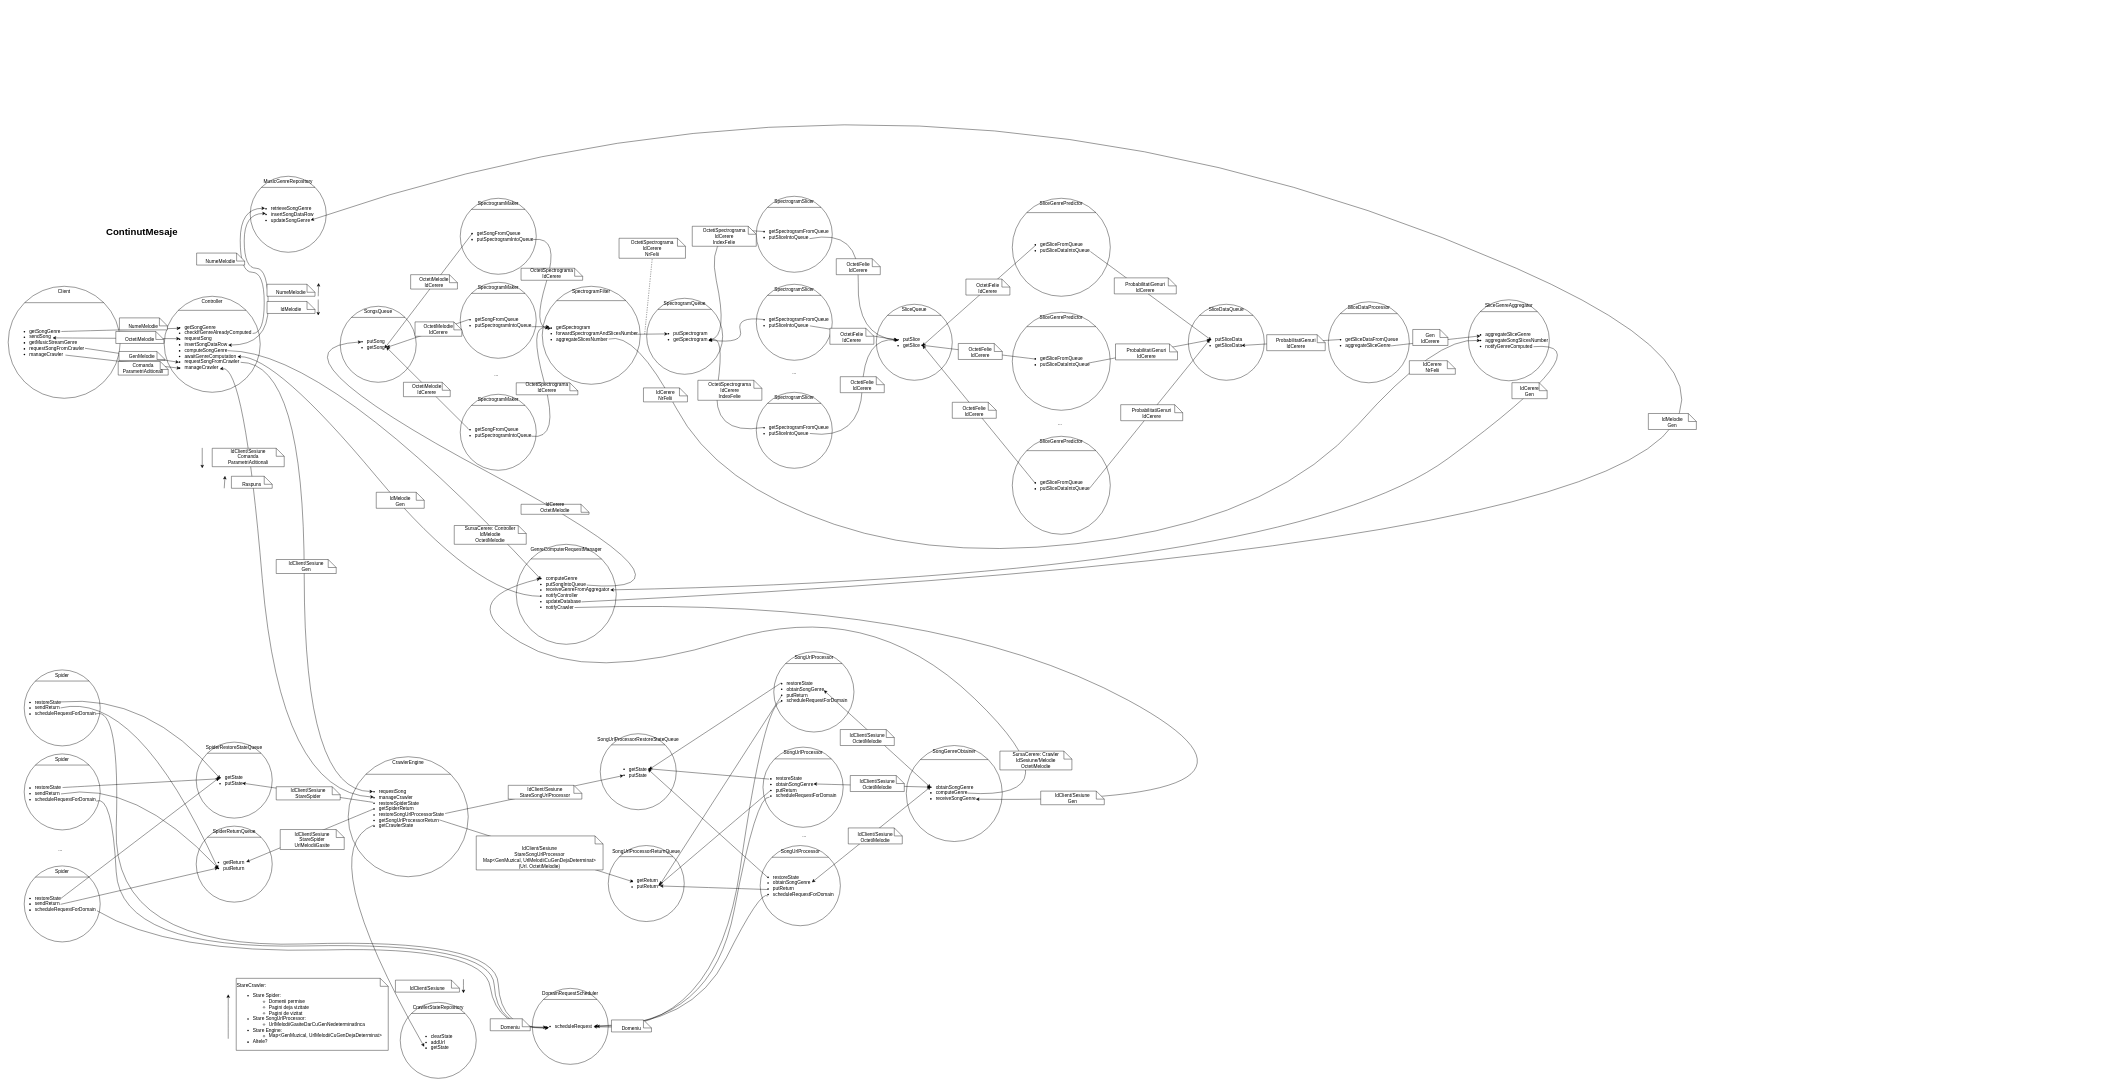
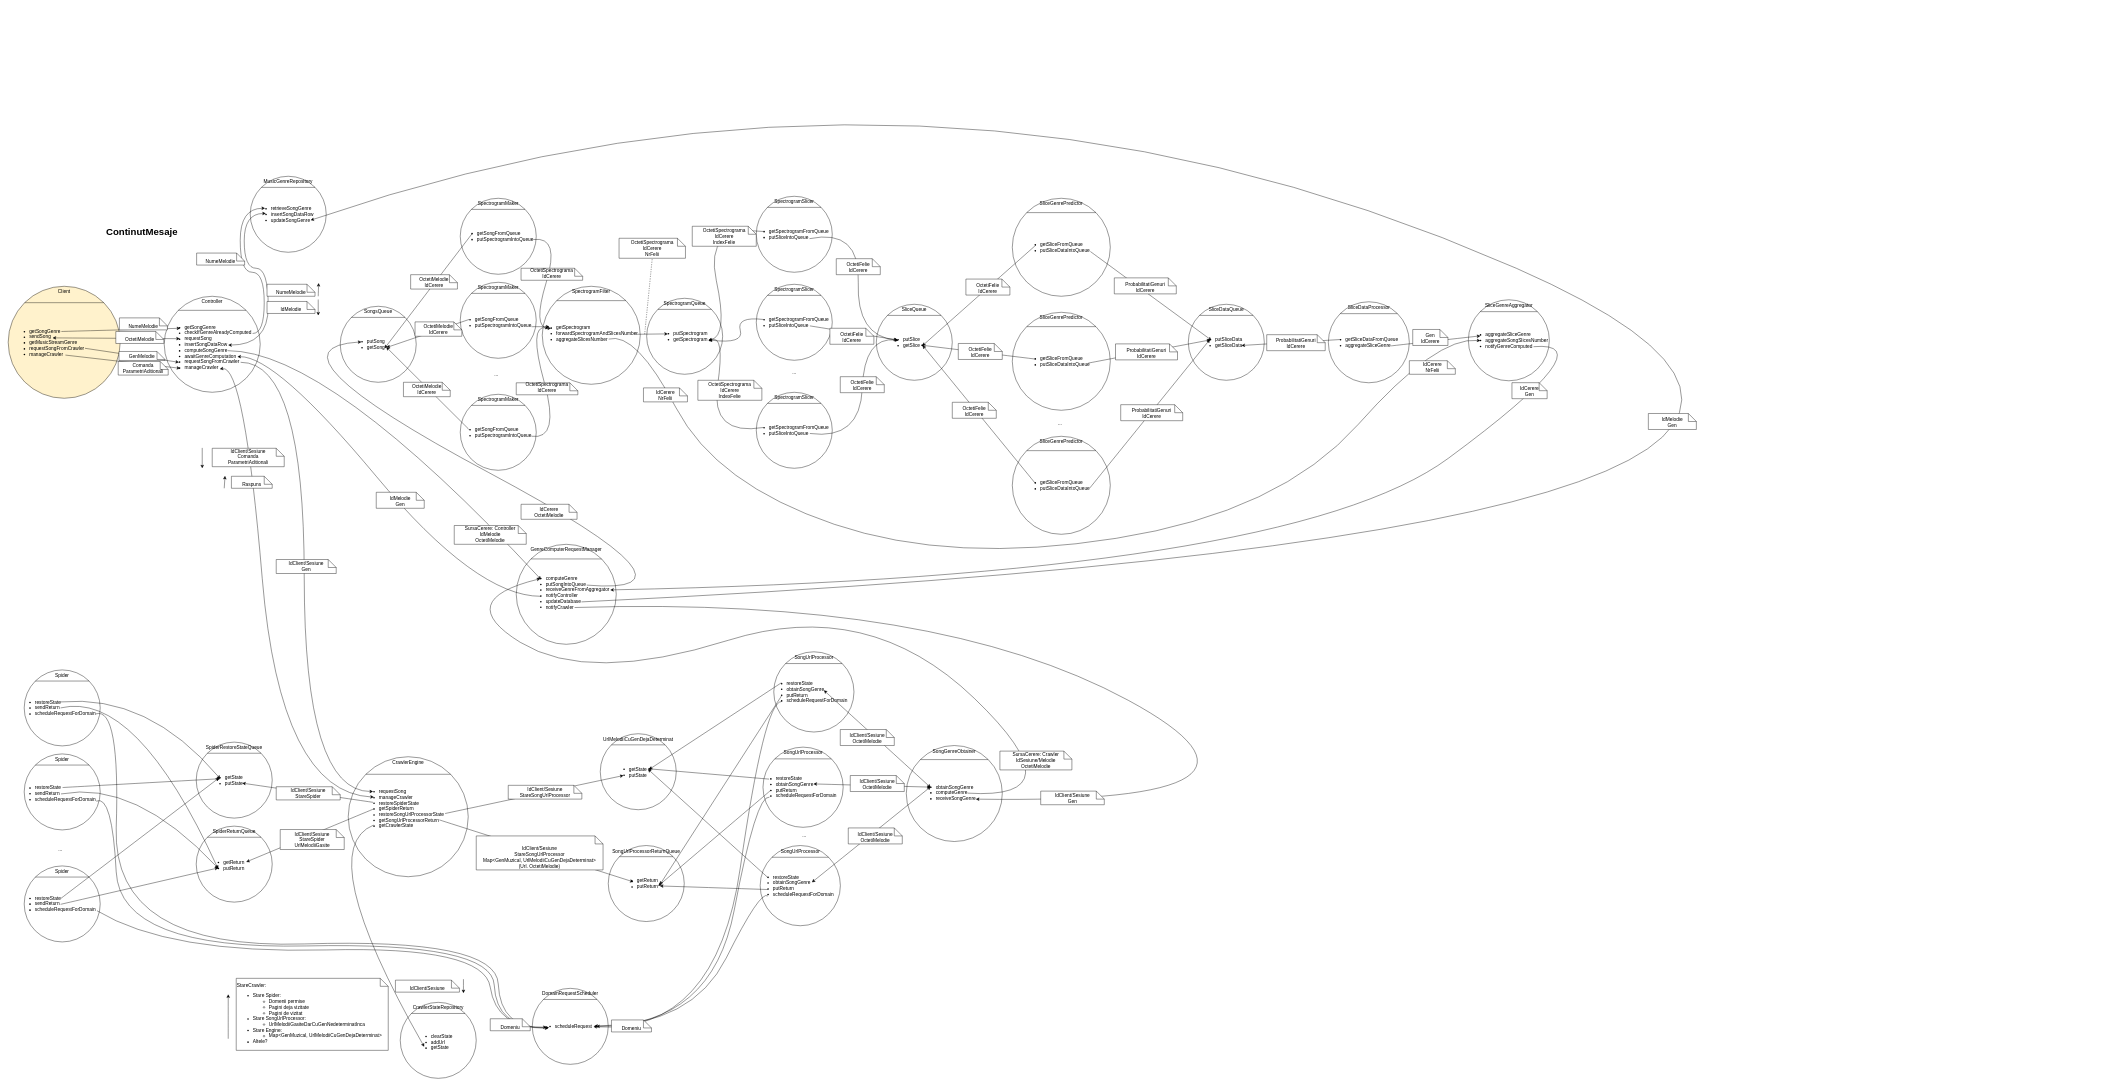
(64, 342) -> (64, 342)
(555, 509) -> (549, 512)
(638, 742) -> (638, 739)
